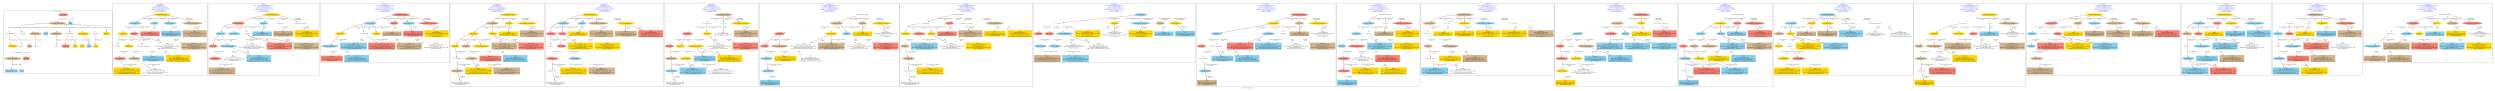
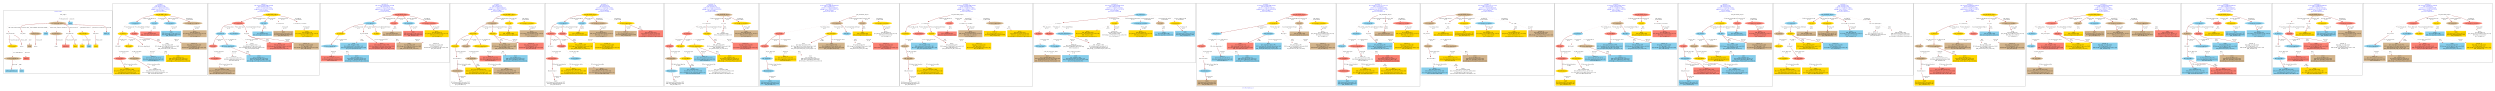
(63, 15) -> (63, 15)
(107, 34) -> (107, 34)
